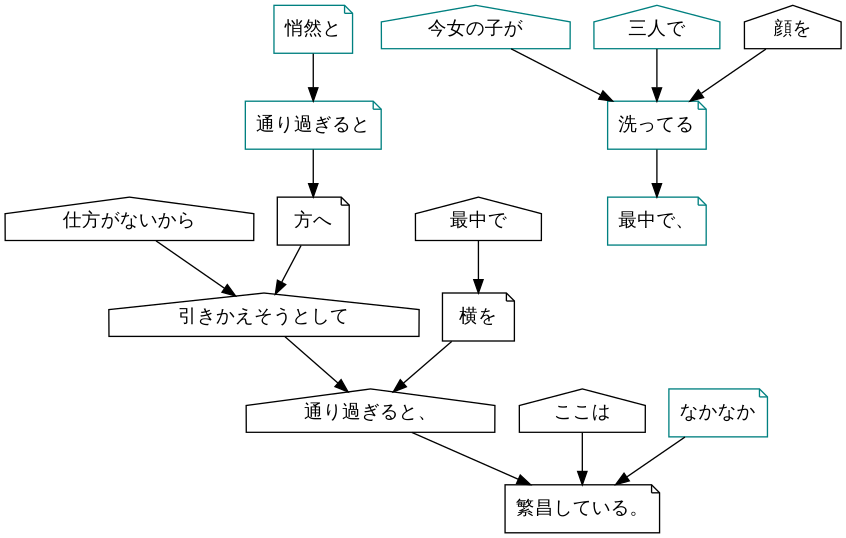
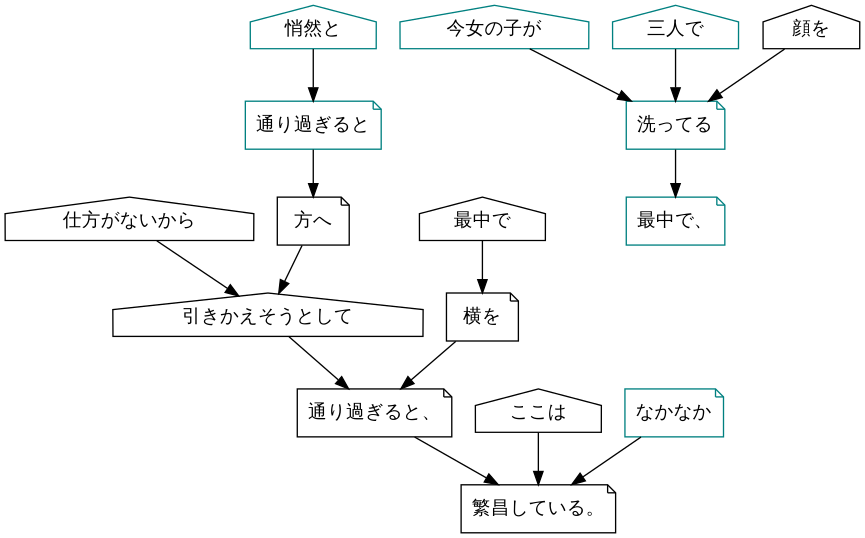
(313, 29) -> (313, 29)
(371, 413) -> (375, 413)
